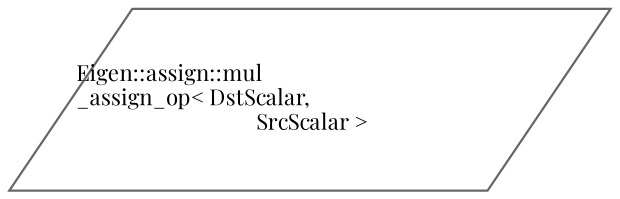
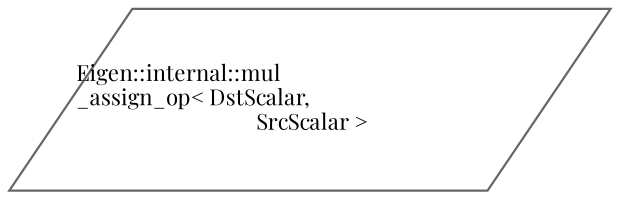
(310, 100) -> (310, 100)
